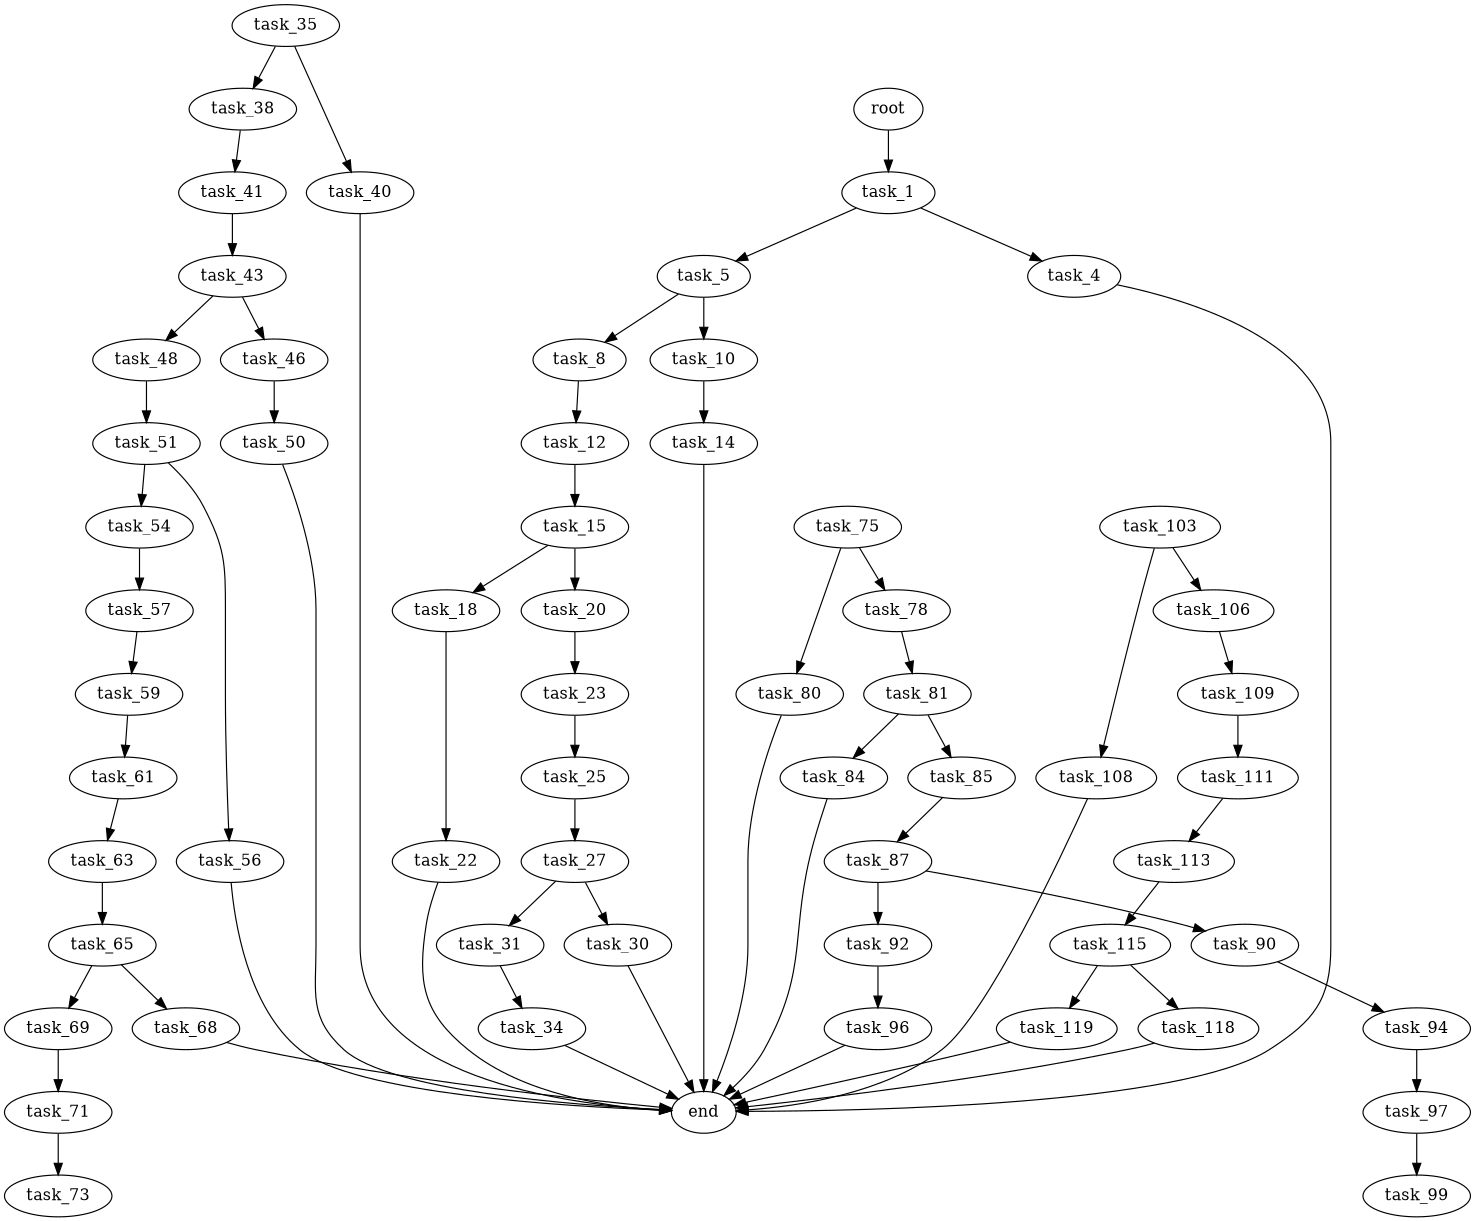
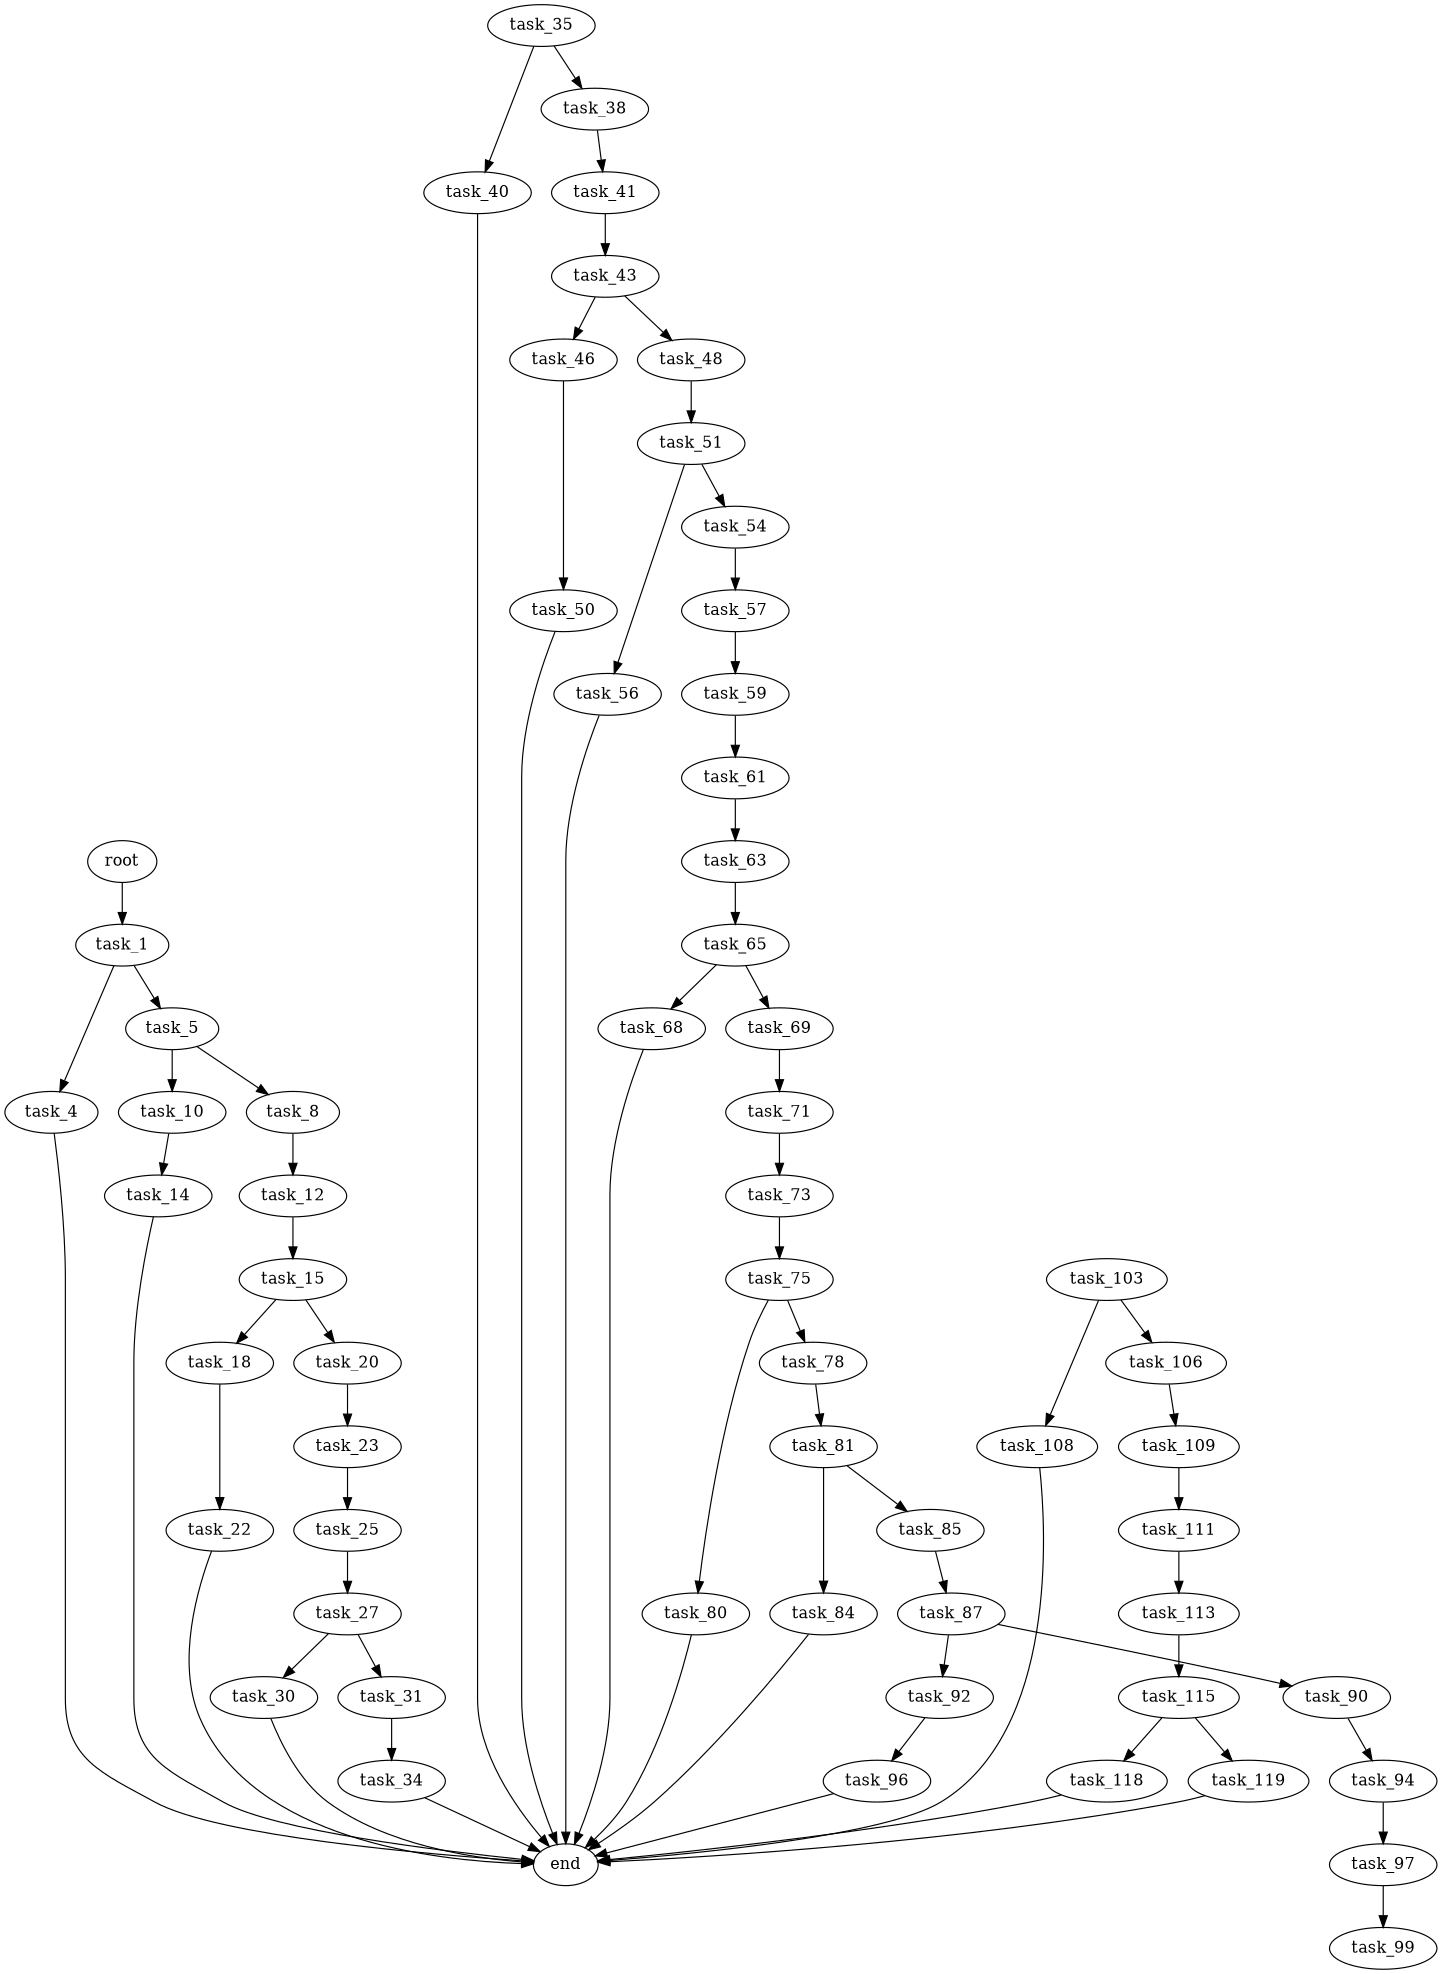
none -> (779, 1232)
